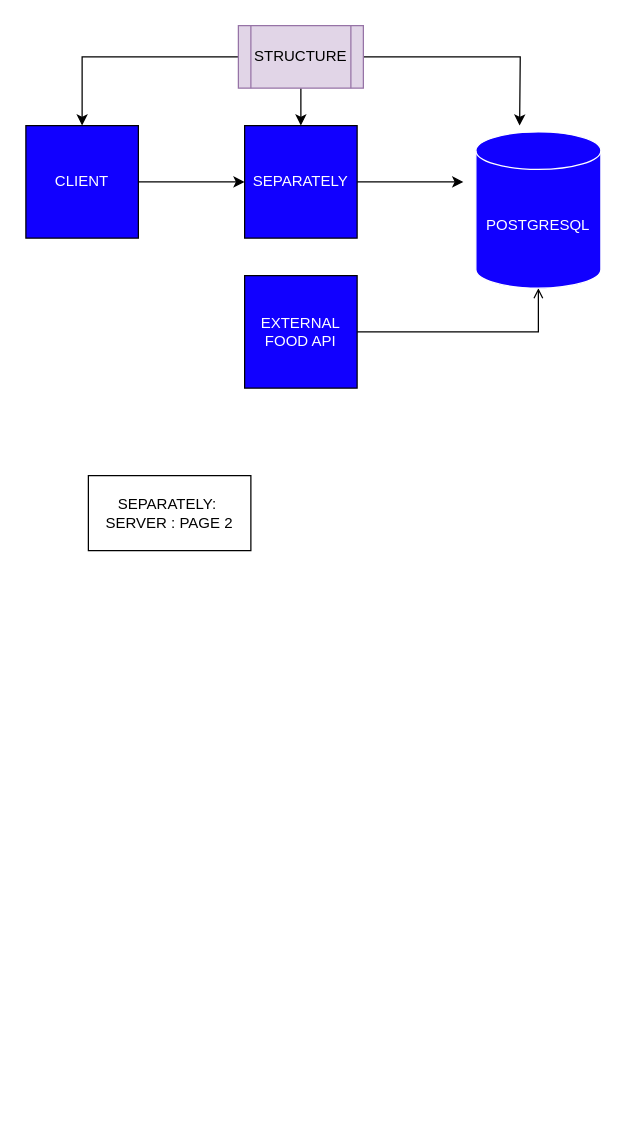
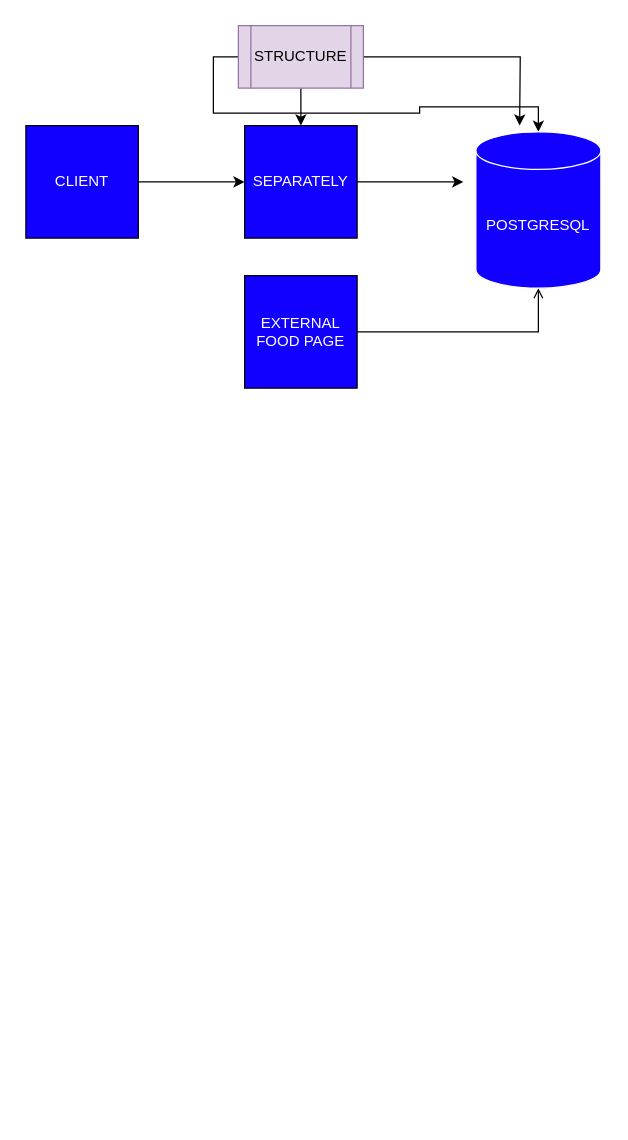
(119, 57) -> (357, 113)
(301, 332) -> (301, 332)
(169, 513) -> none
